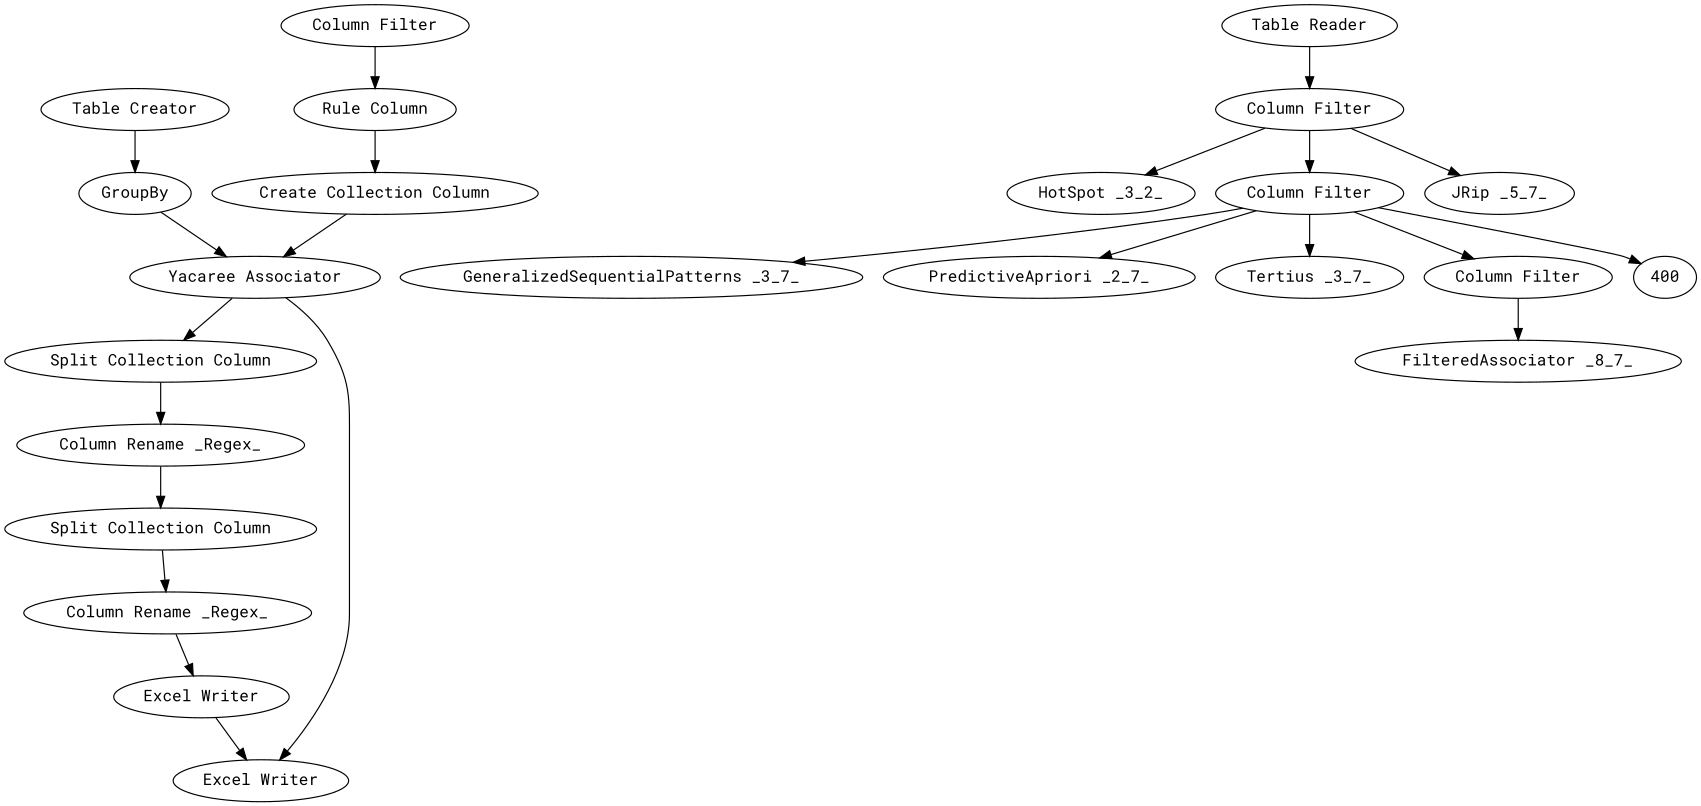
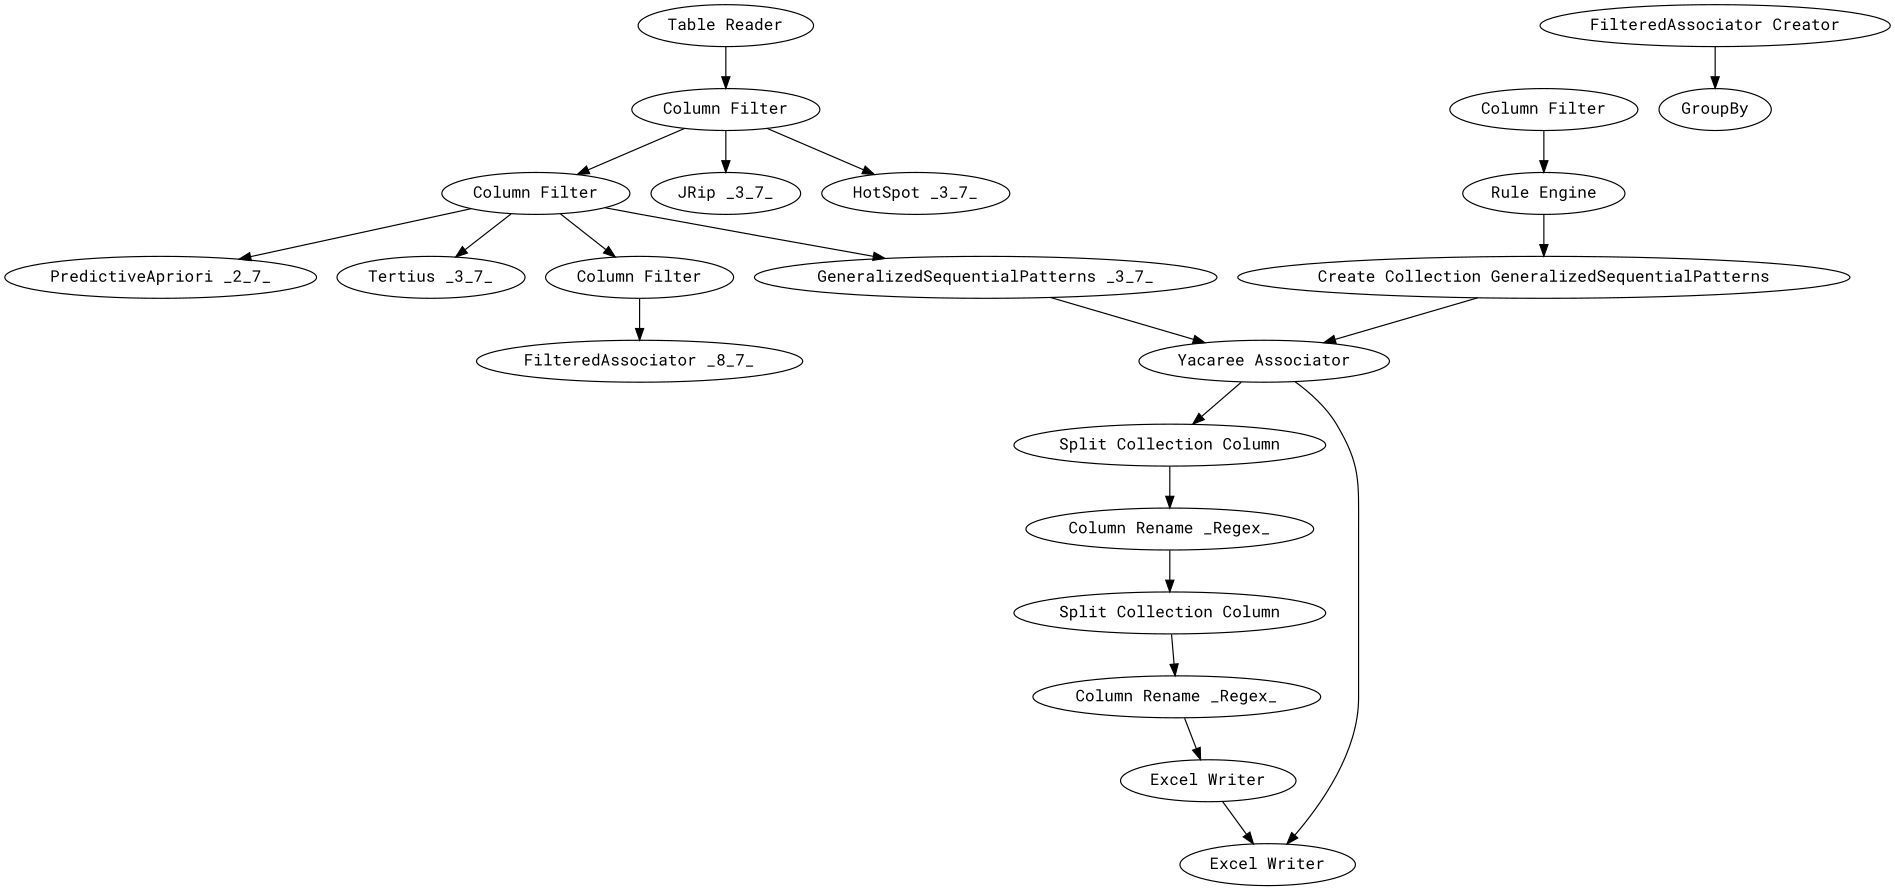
(135, 110) -> (1715, 26)
(375, 110) -> (1544, 193)
(375, 193) -> (1544, 277)
(1101, 193) -> (916, 193)
(1500, 193) -> (726, 193)
(189, 231) -> (1122, 318)
(1665, 277) -> none
